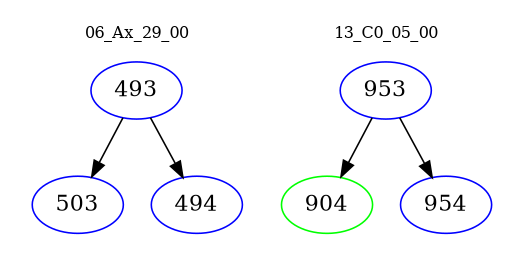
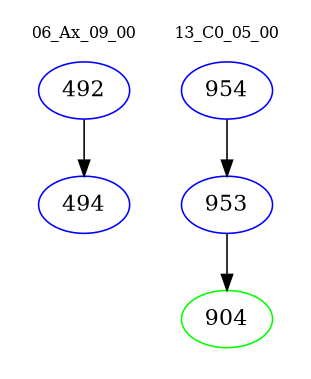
(137, 34) -> (84, 34)
(137, 90) -> (84, 90)
(412, 141) -> (227, 140)
(78, 205) -> none
